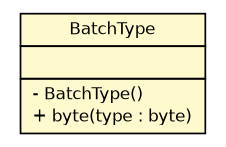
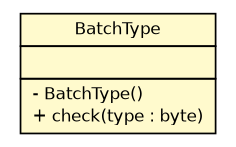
(113, 116) -> (118, 116)
